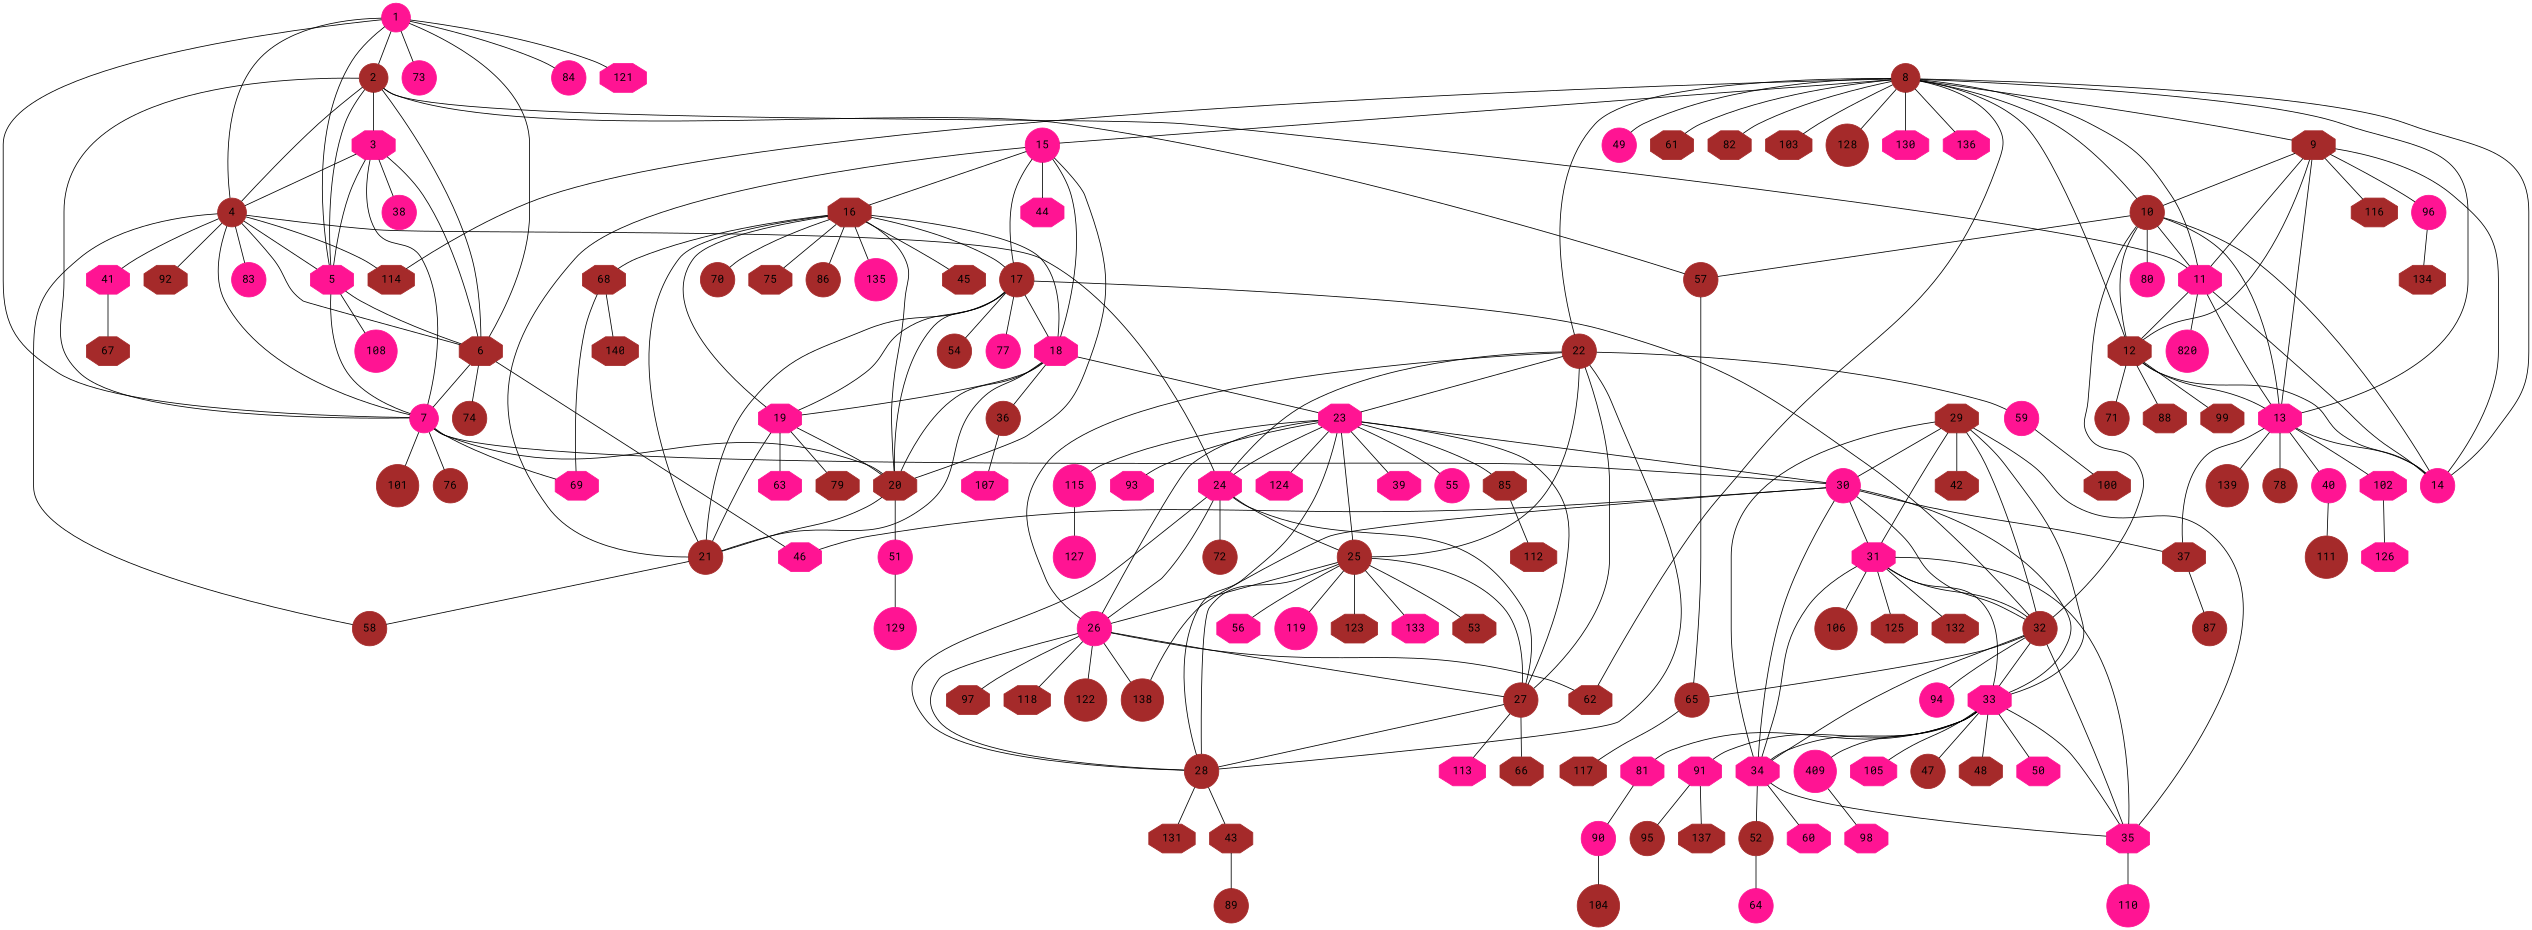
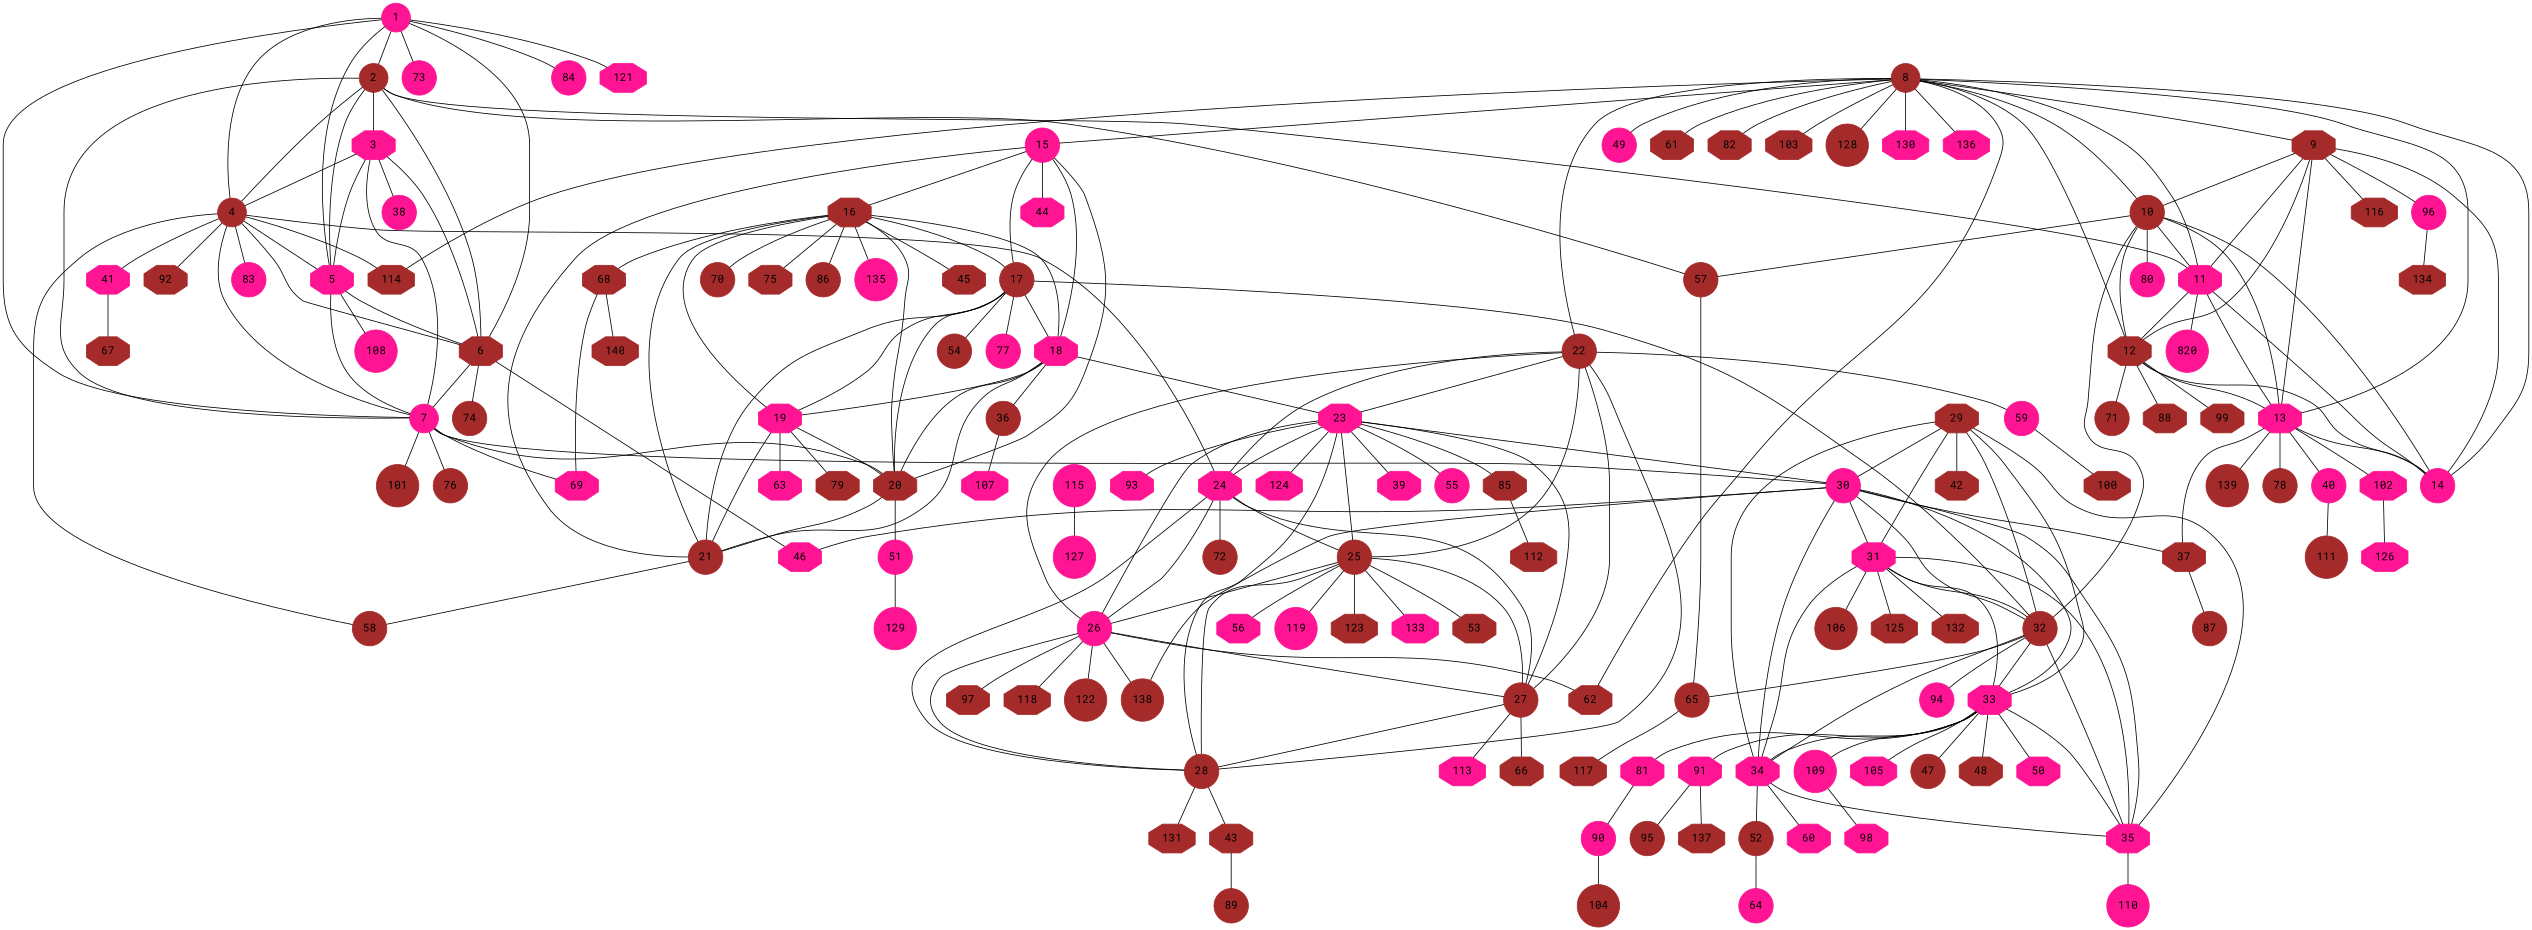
(1208, 434) -> none
none -> (2086, 600)
(1815, 771) -> (1815, 771)
